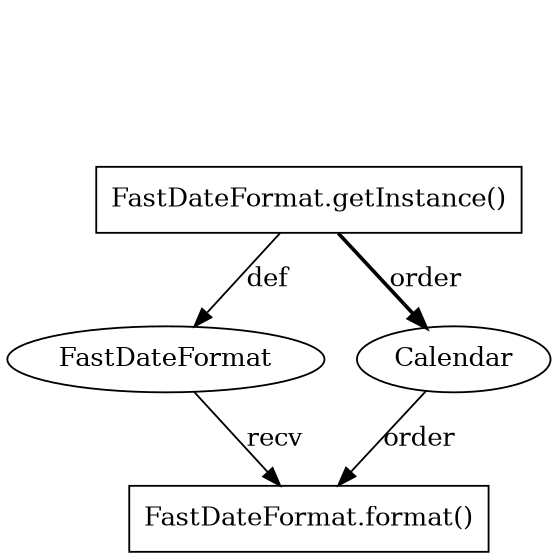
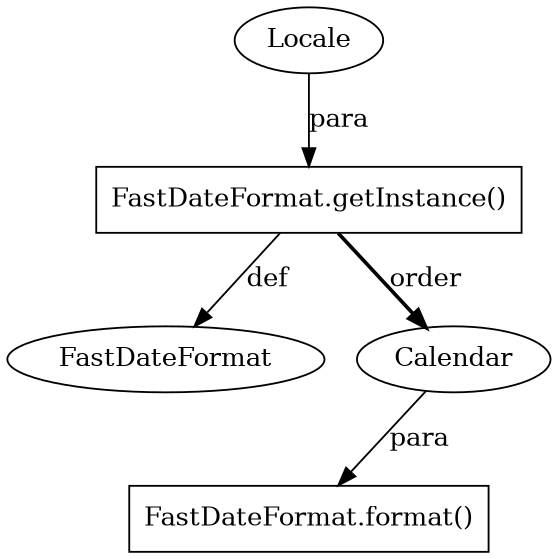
none -> (309, 40)
(231, 432) -> none
(420, 439) -> (420, 439)
